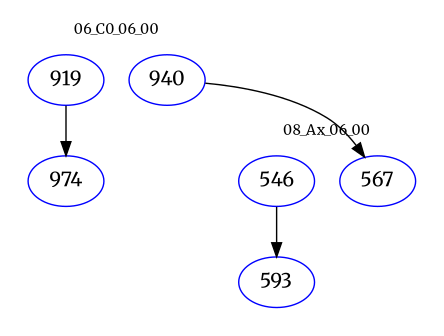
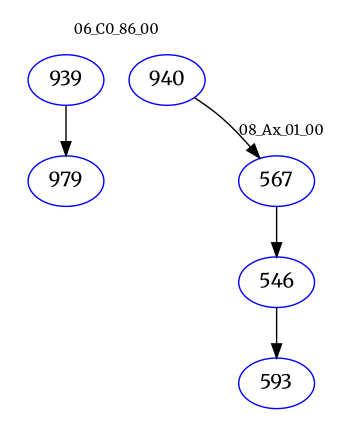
(117, 30) -> (117, 30)
(66, 80) -> (66, 80)
(327, 131) -> (282, 131)
(66, 181) -> (66, 181)
none -> (277, 225)
